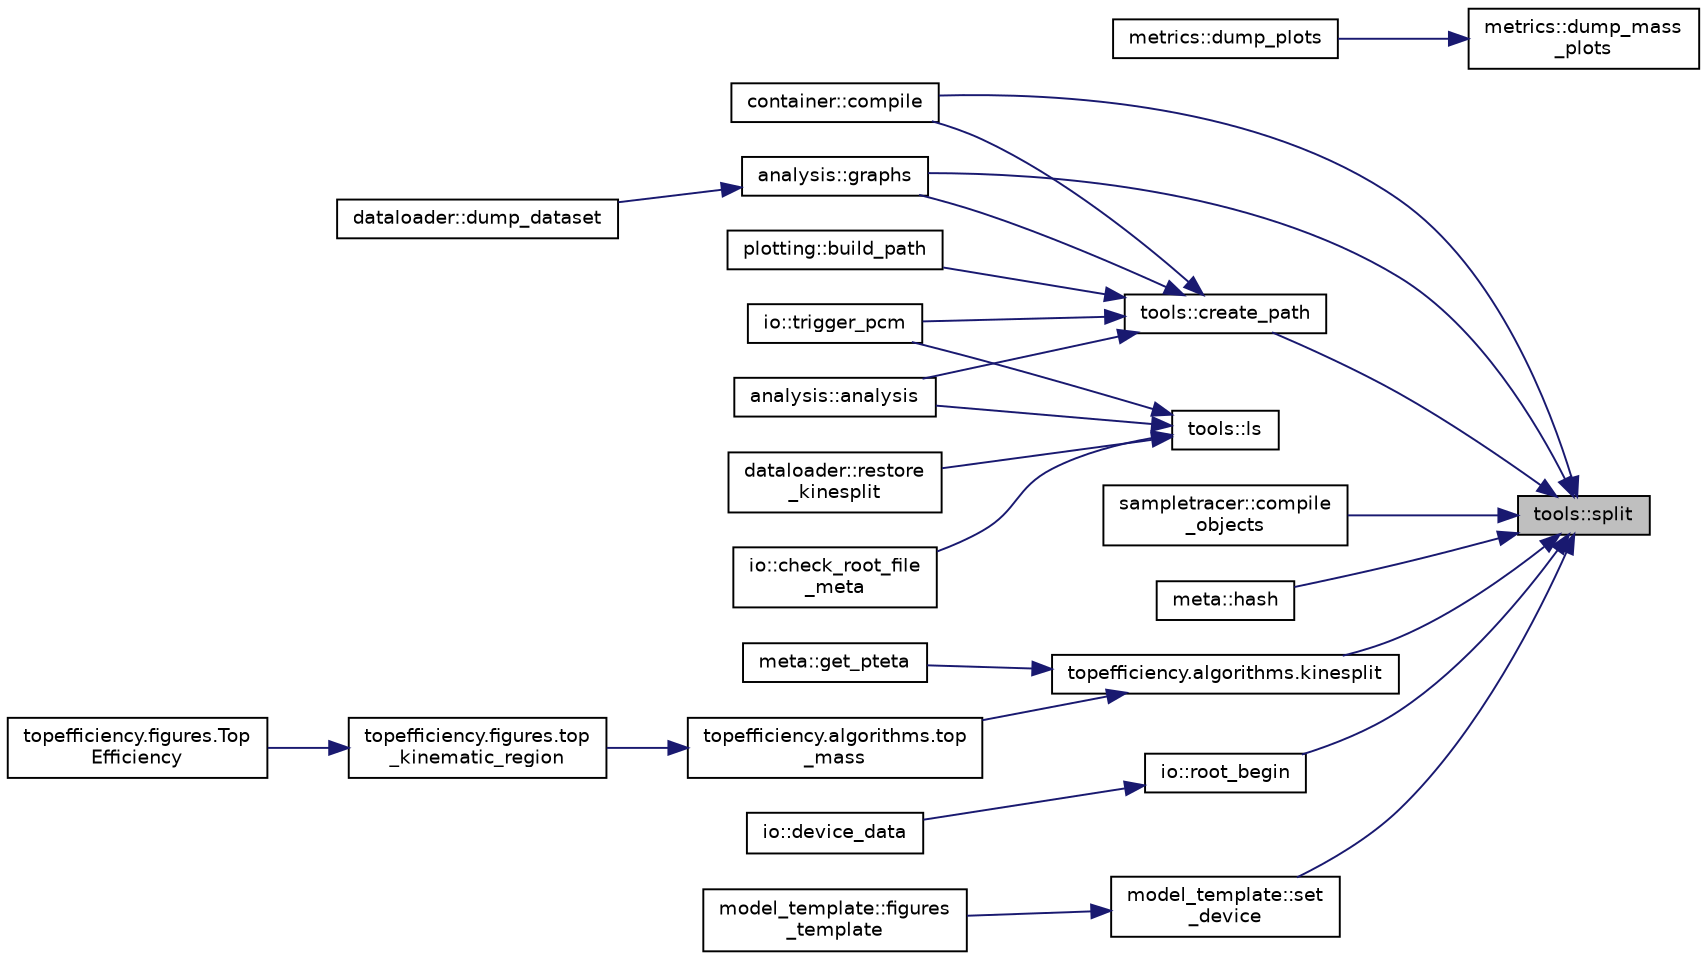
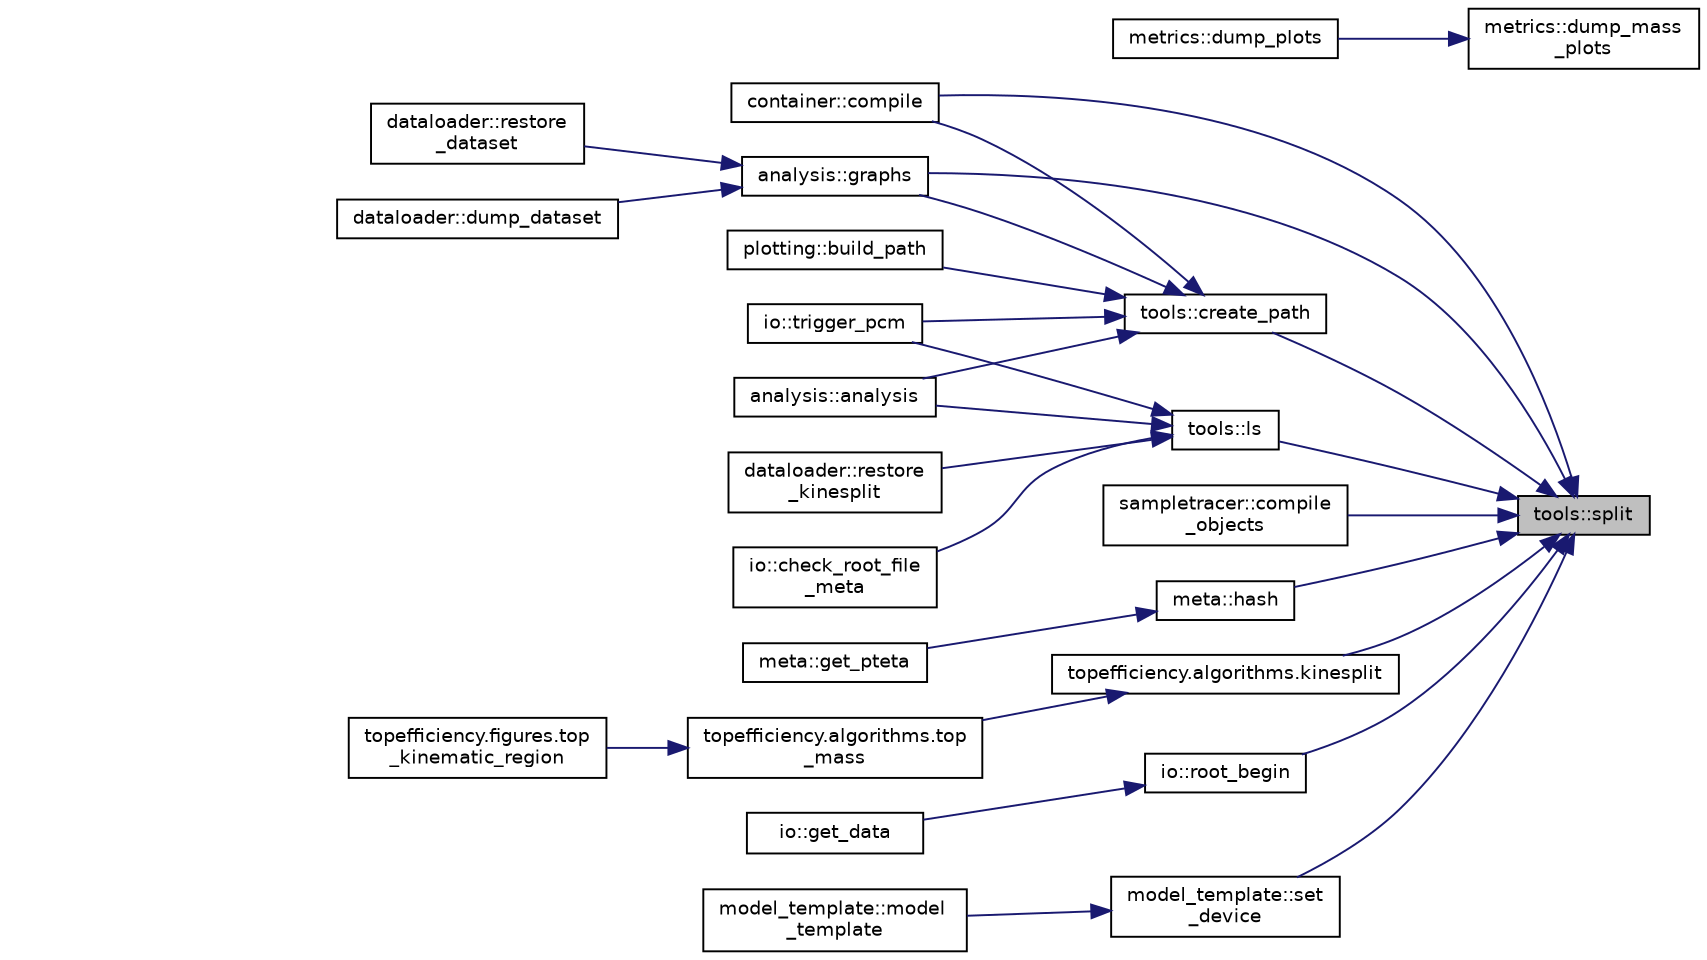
none -> (478, 134)
none -> (1389, 467)
(980, 667) -> (1032, 631)
(138, 748) -> none
(835, 833) -> (835, 833)
(835, 920) -> (835, 920)
